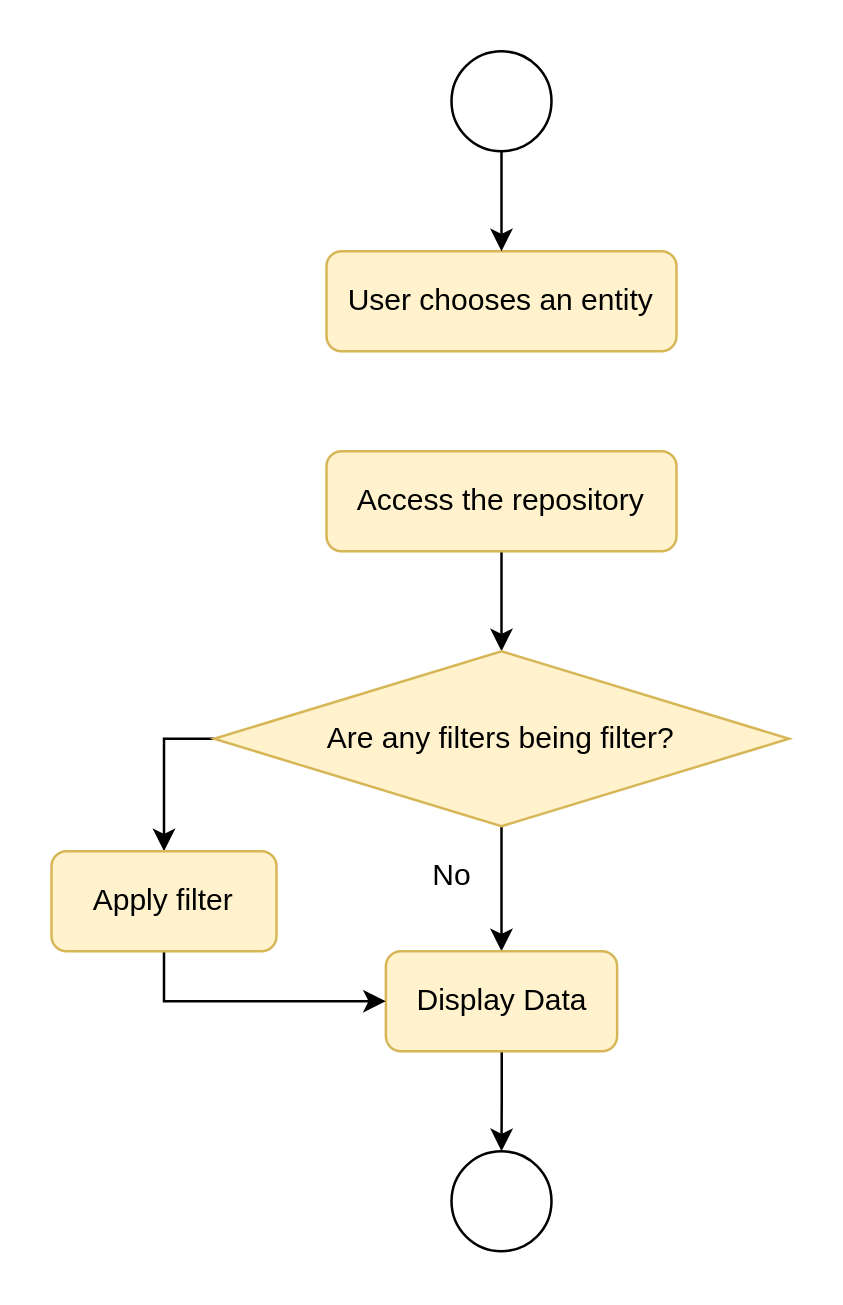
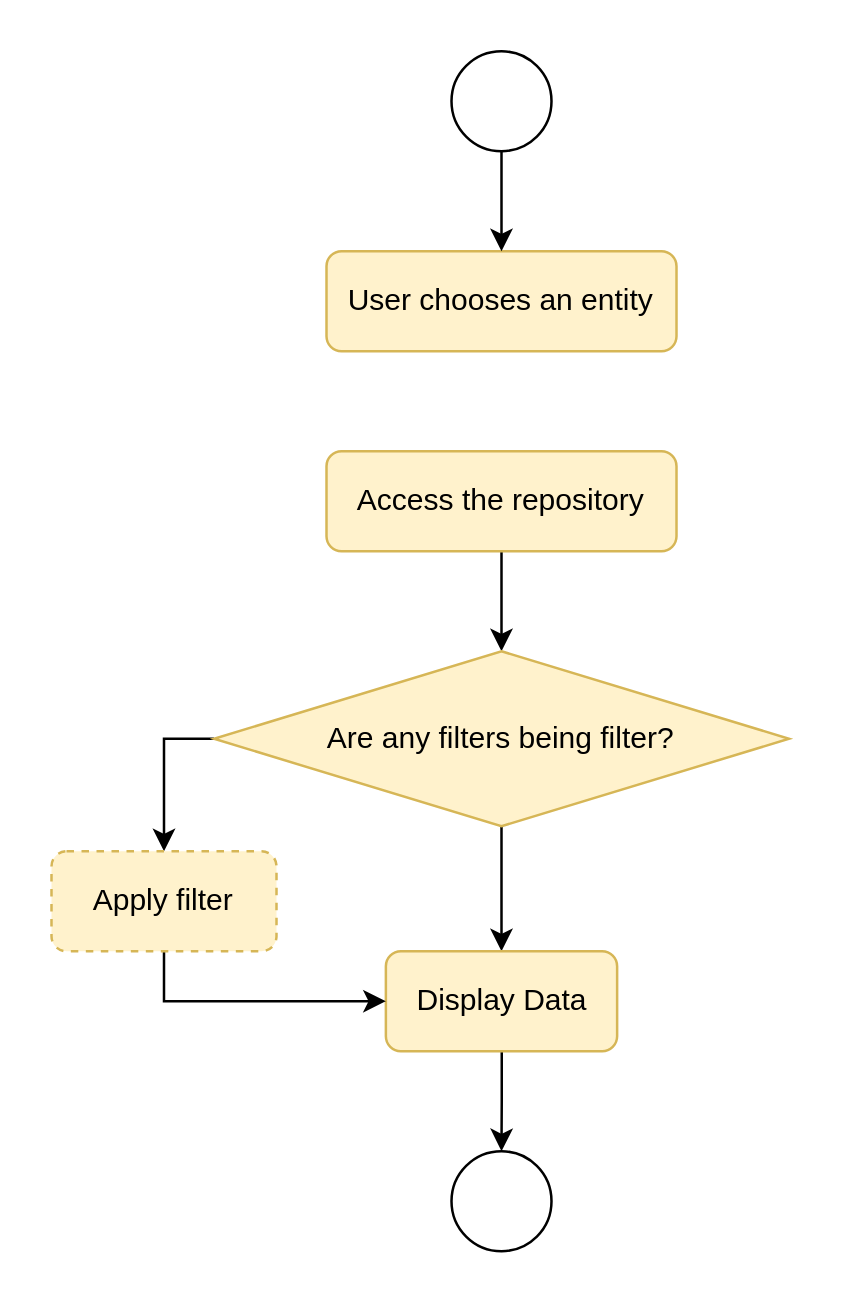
(451, 876) -> none
(164, 901) -> (164, 901)
